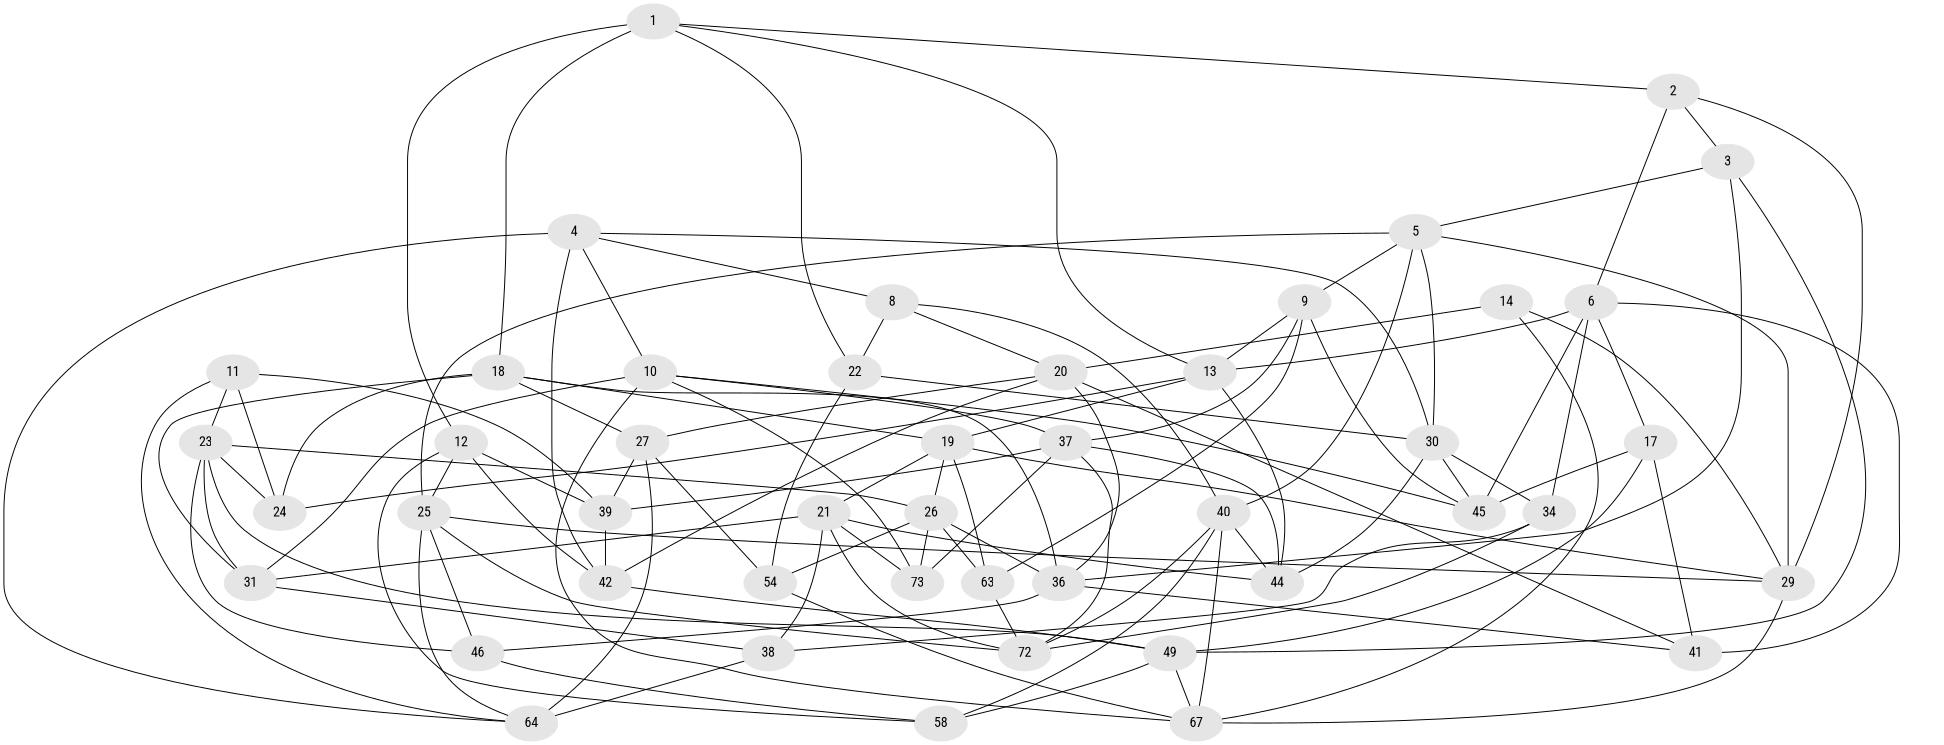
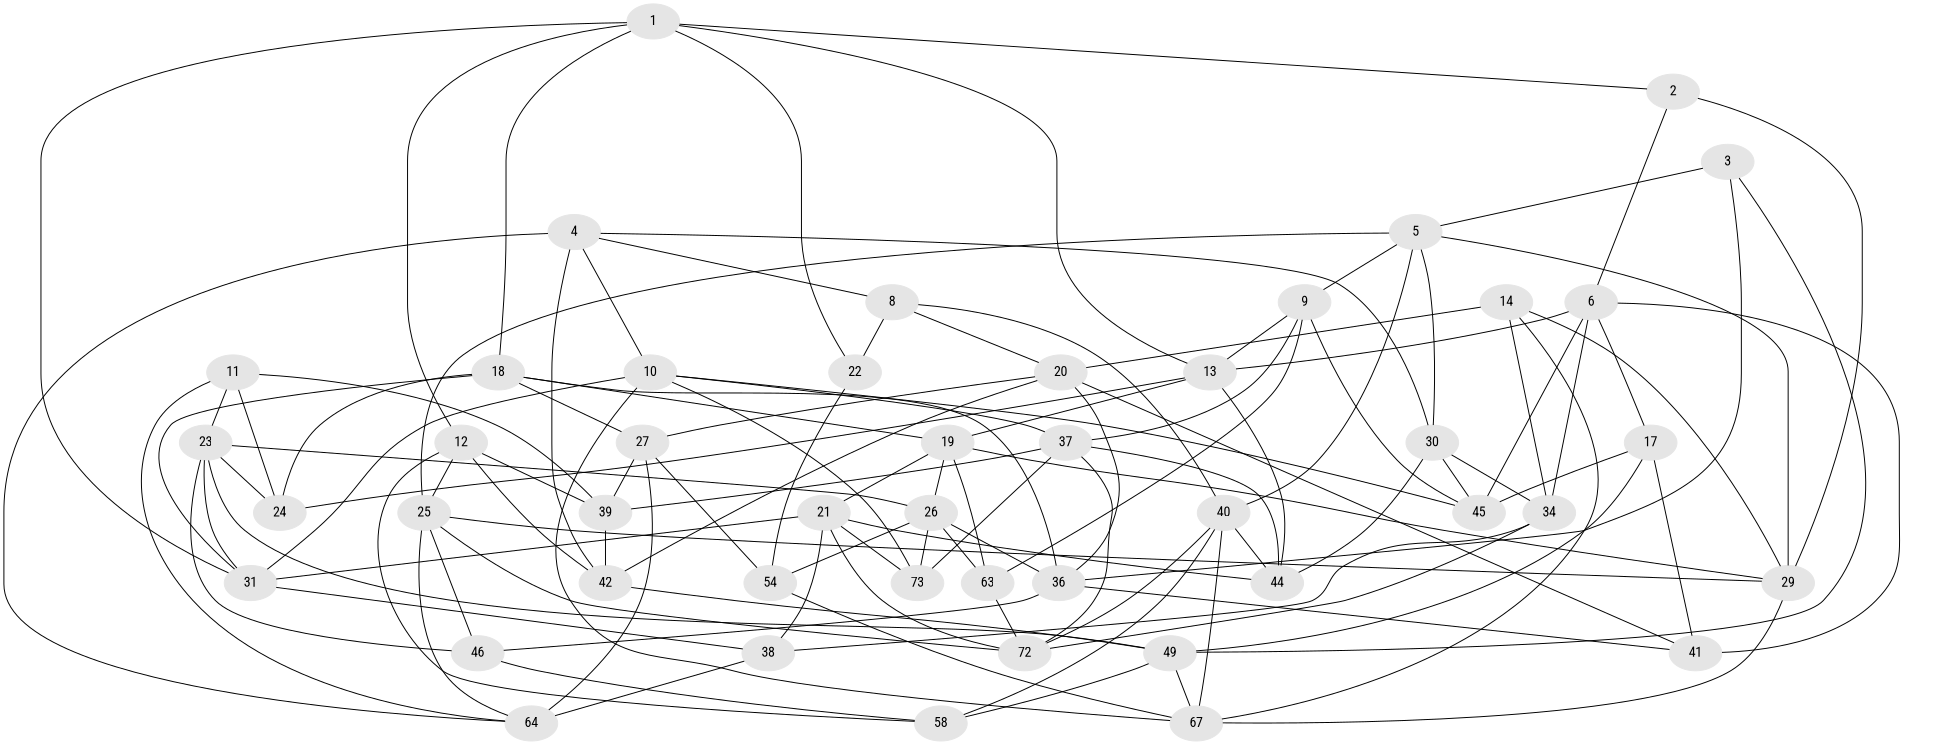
none -> (76, 111)
(1700, 127) -> none
none -> (1528, 408)
(1170, 411) -> none
